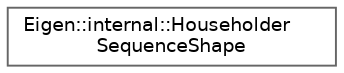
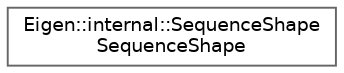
(172, 37) -> (172, 37)
